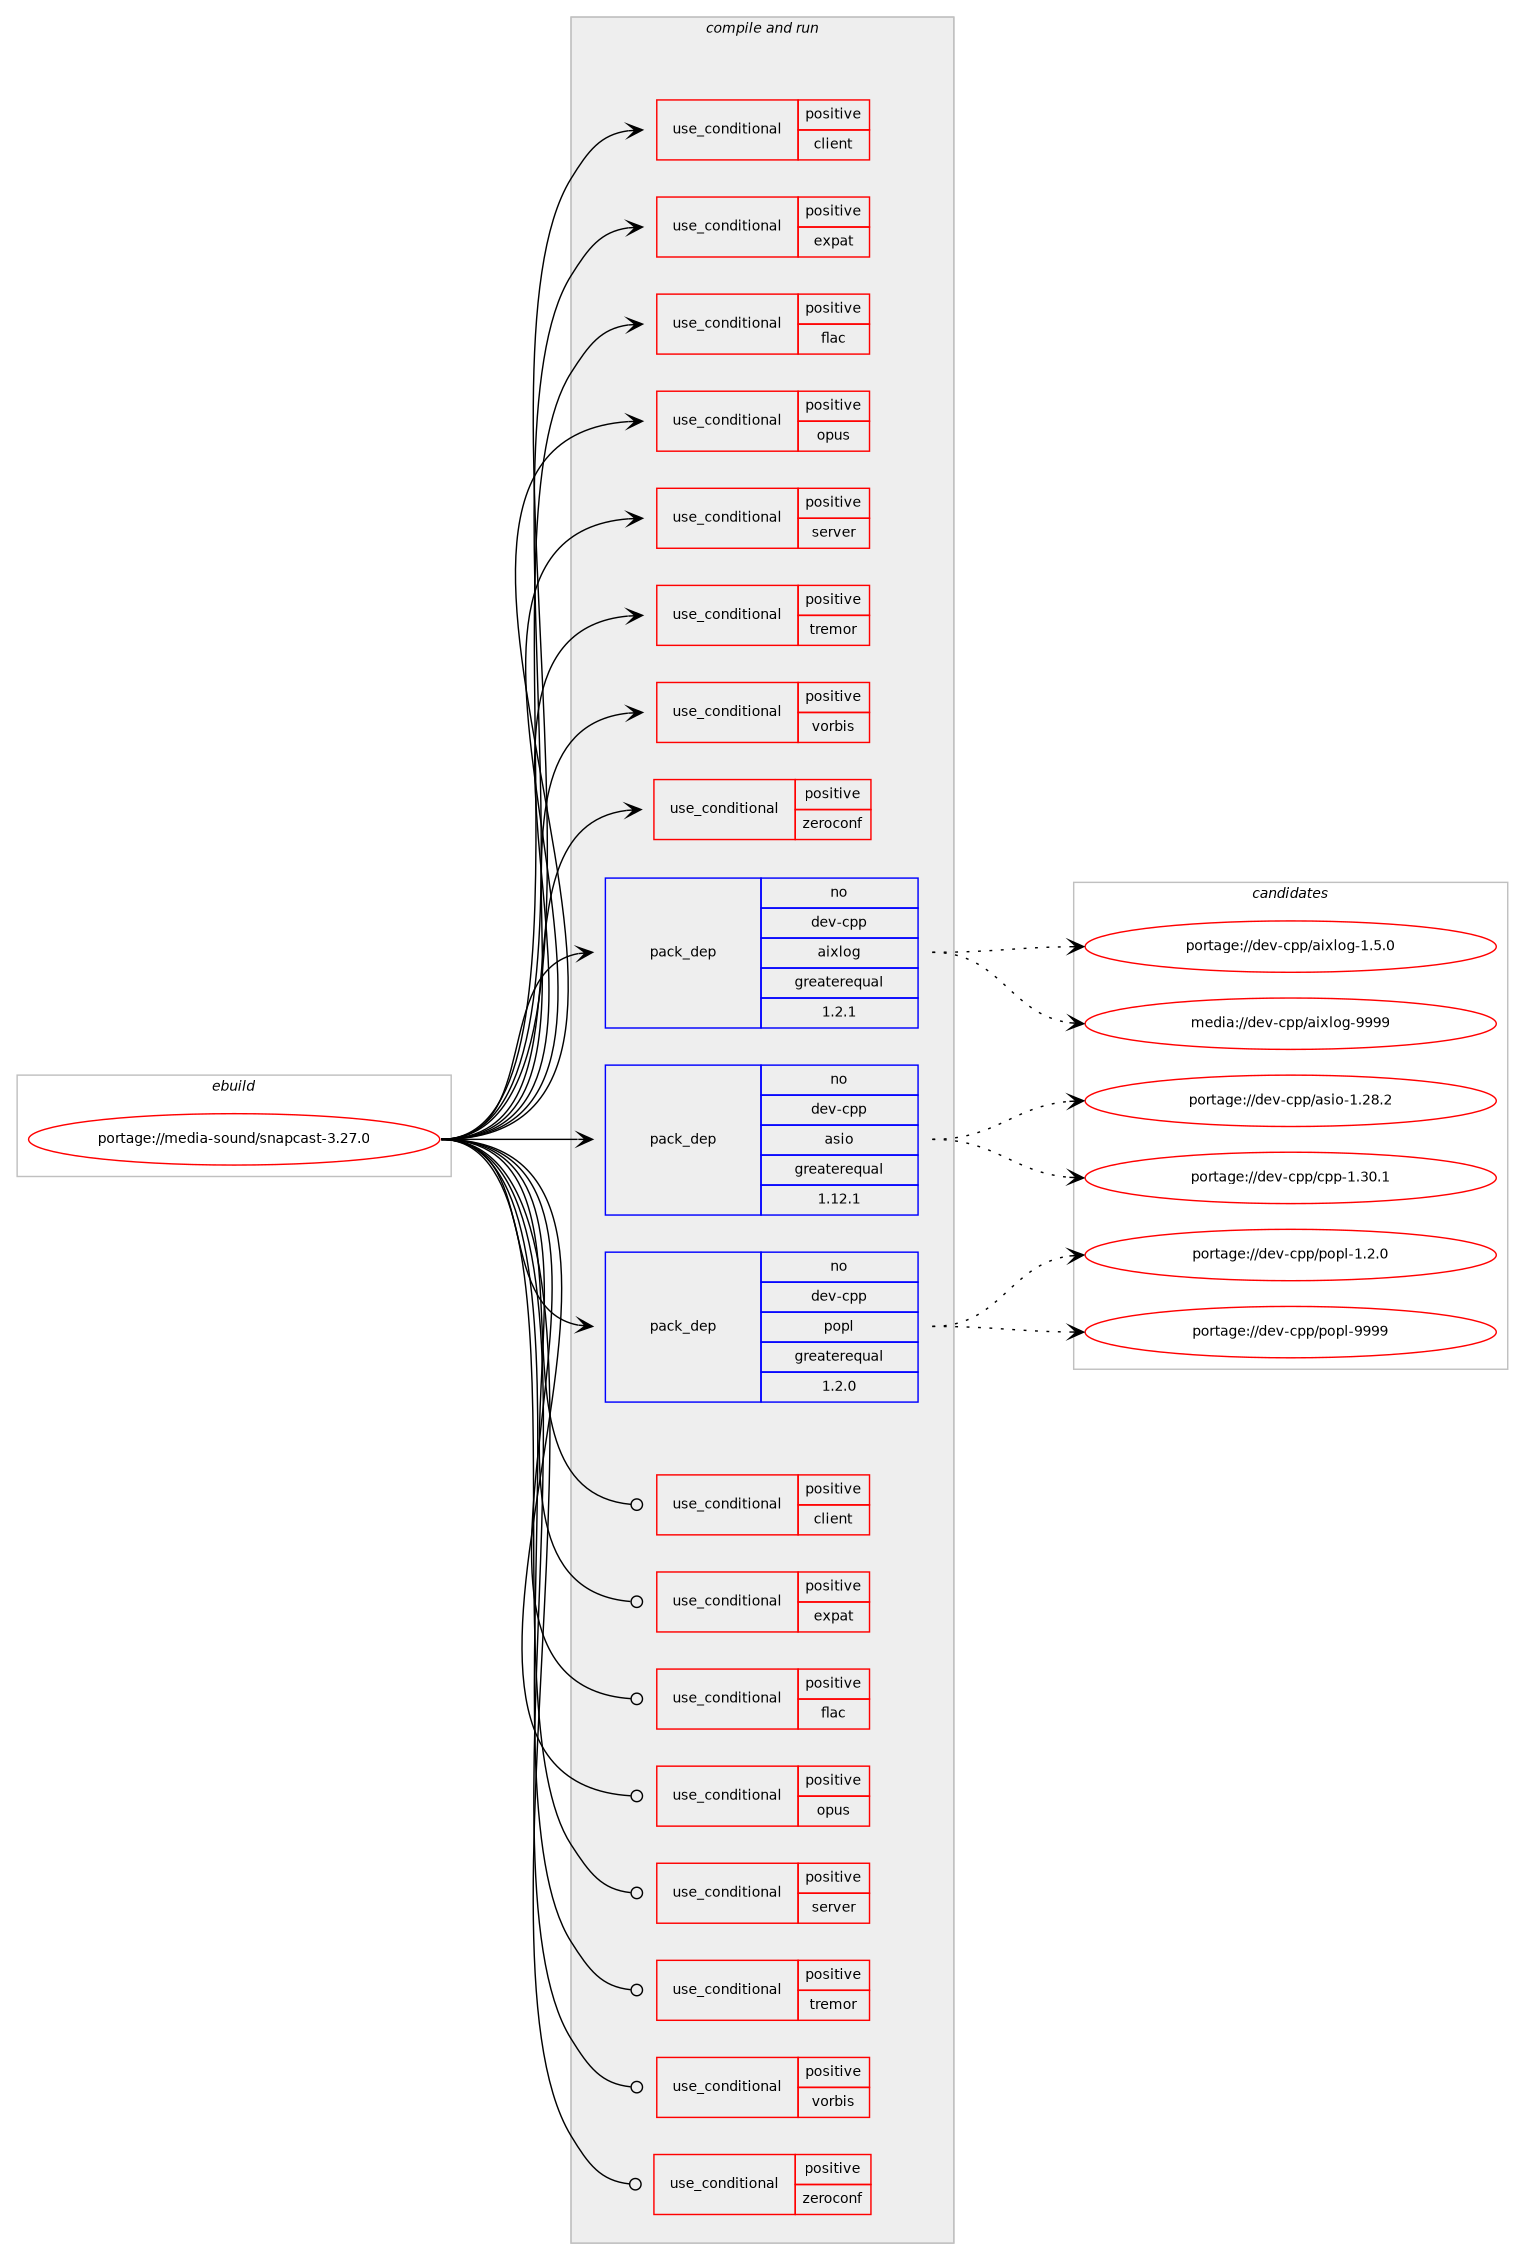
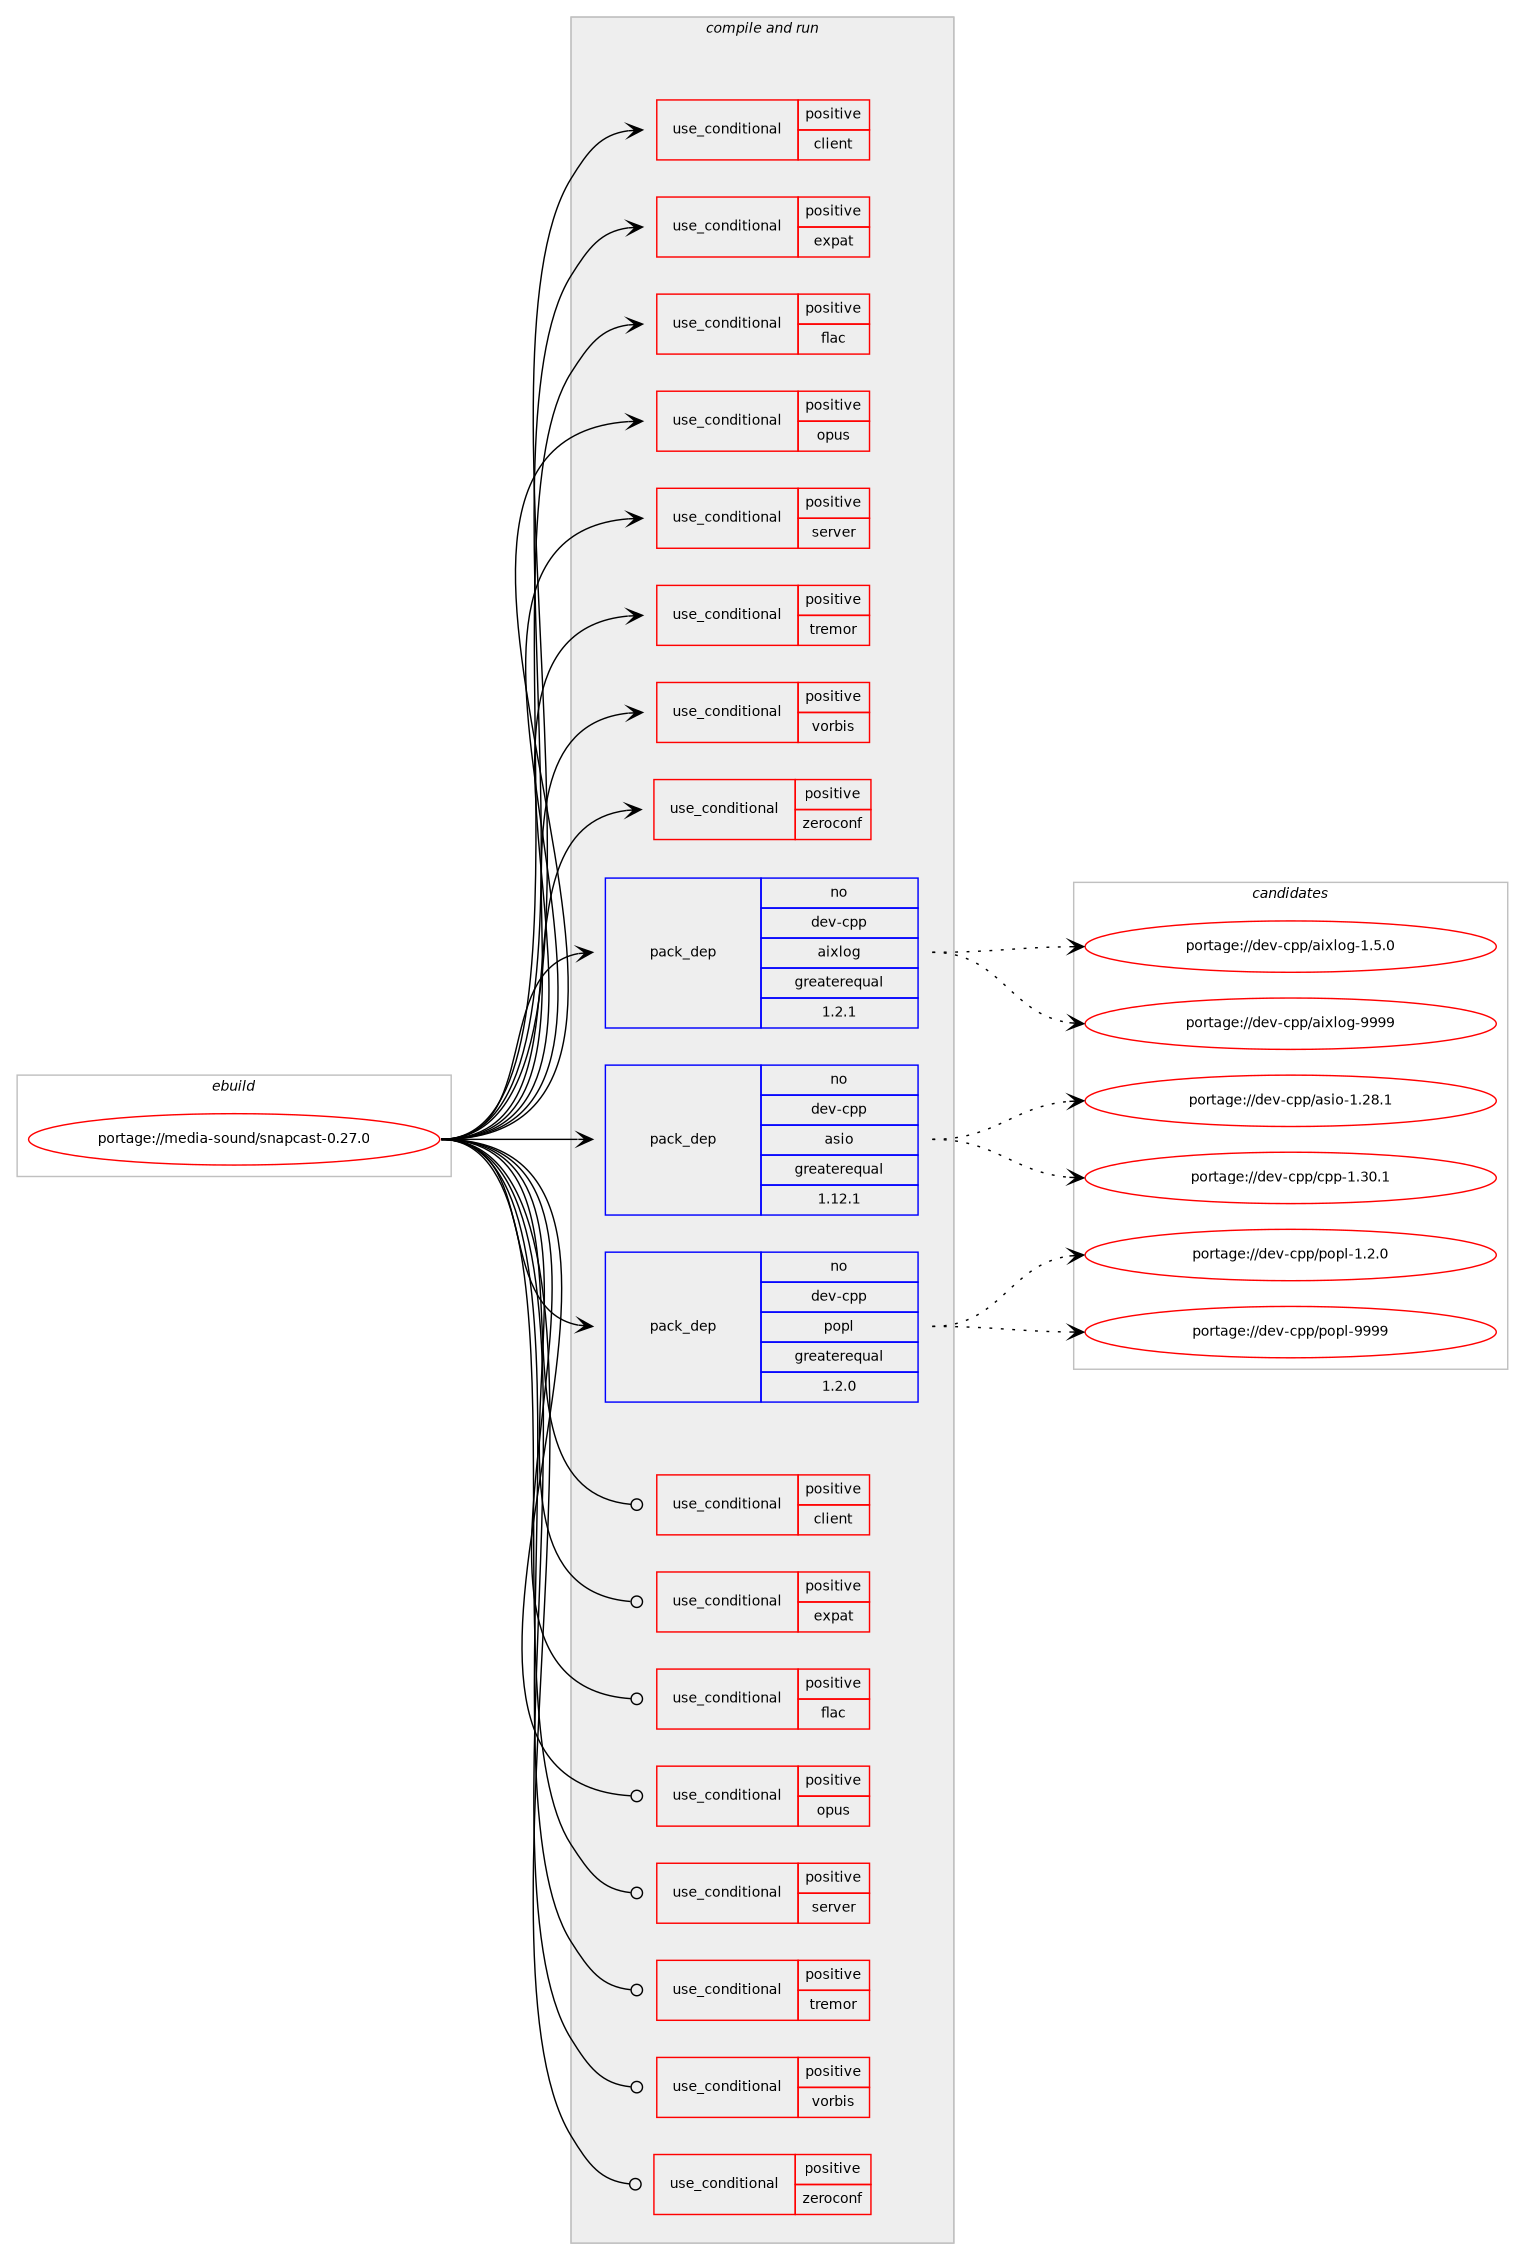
(1291, 1024) -> (1291, 1024)
(1291, 1101) -> (1291, 1101)
(234, 1139) -> (234, 1139)
